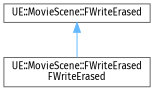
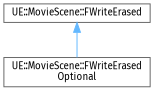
(77, 72) -> (77, 72)
